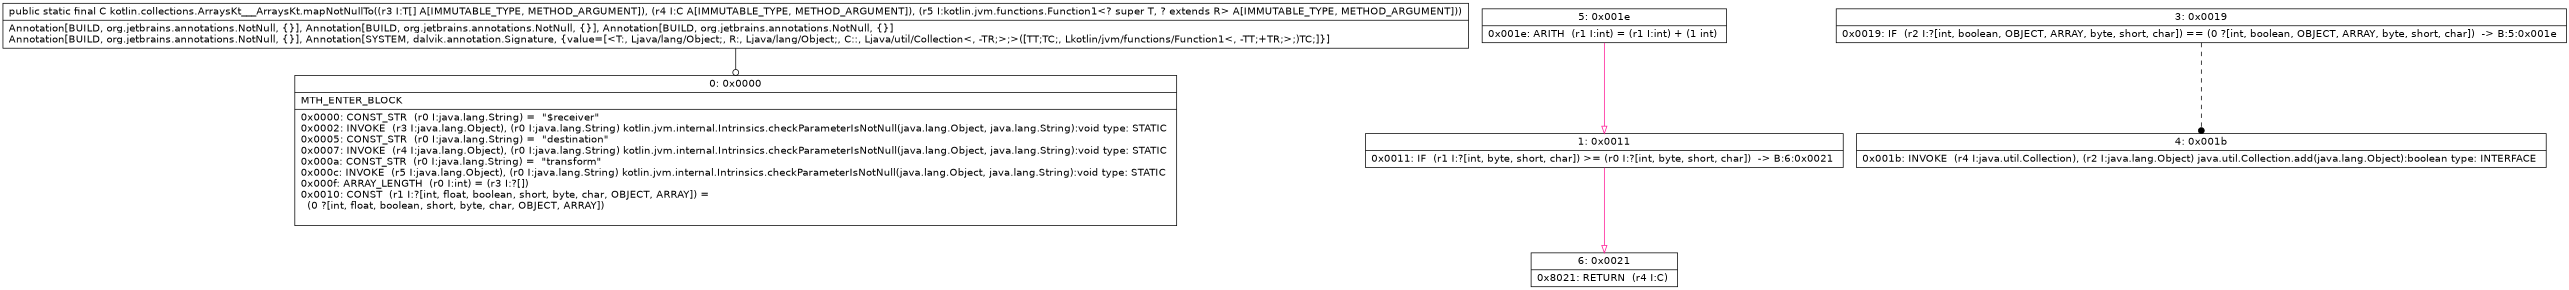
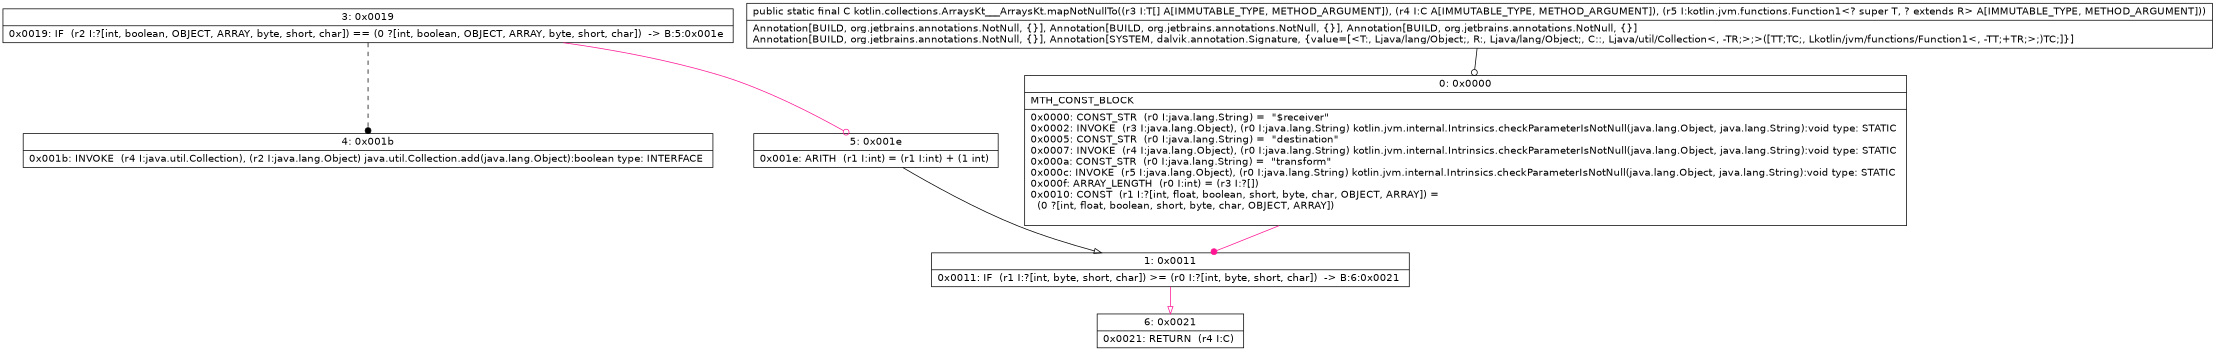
none -> (708, 72)
(1604, 84) -> (995, 216)
(352, 100) -> (1082, 100)
none -> (1248, 238)
(1604, 278) -> (1170, 339)
